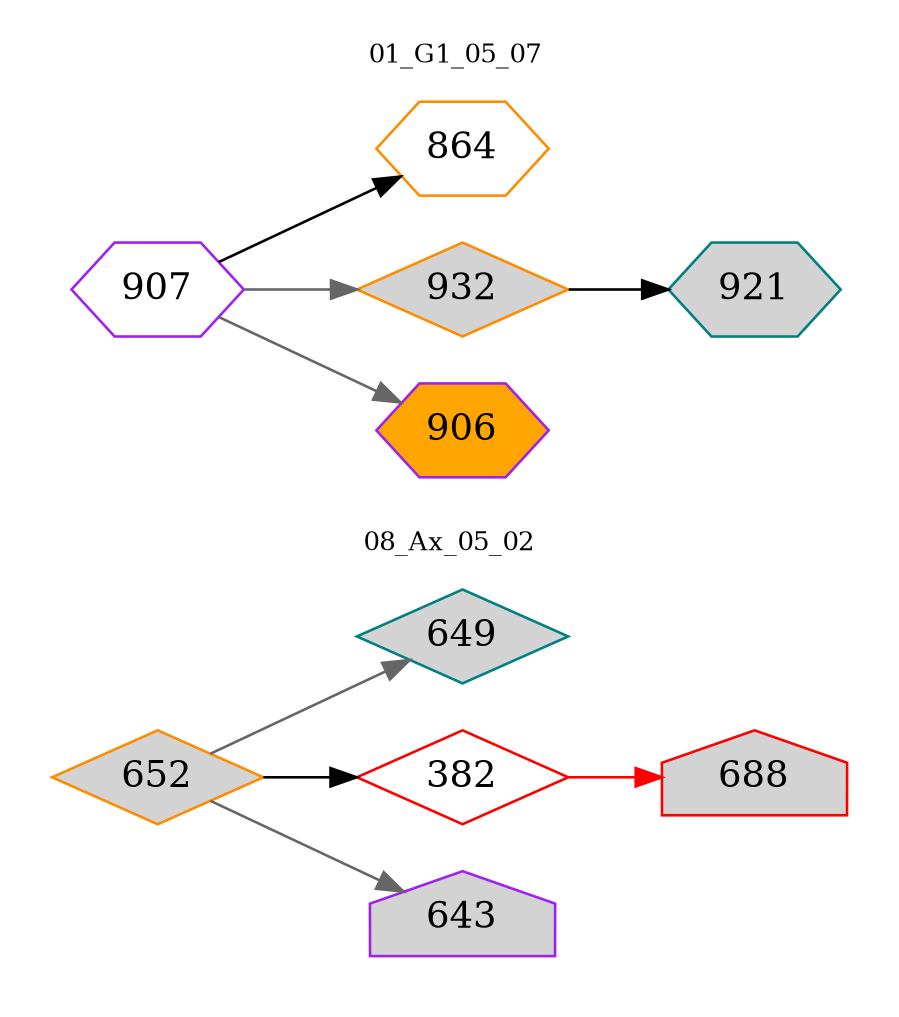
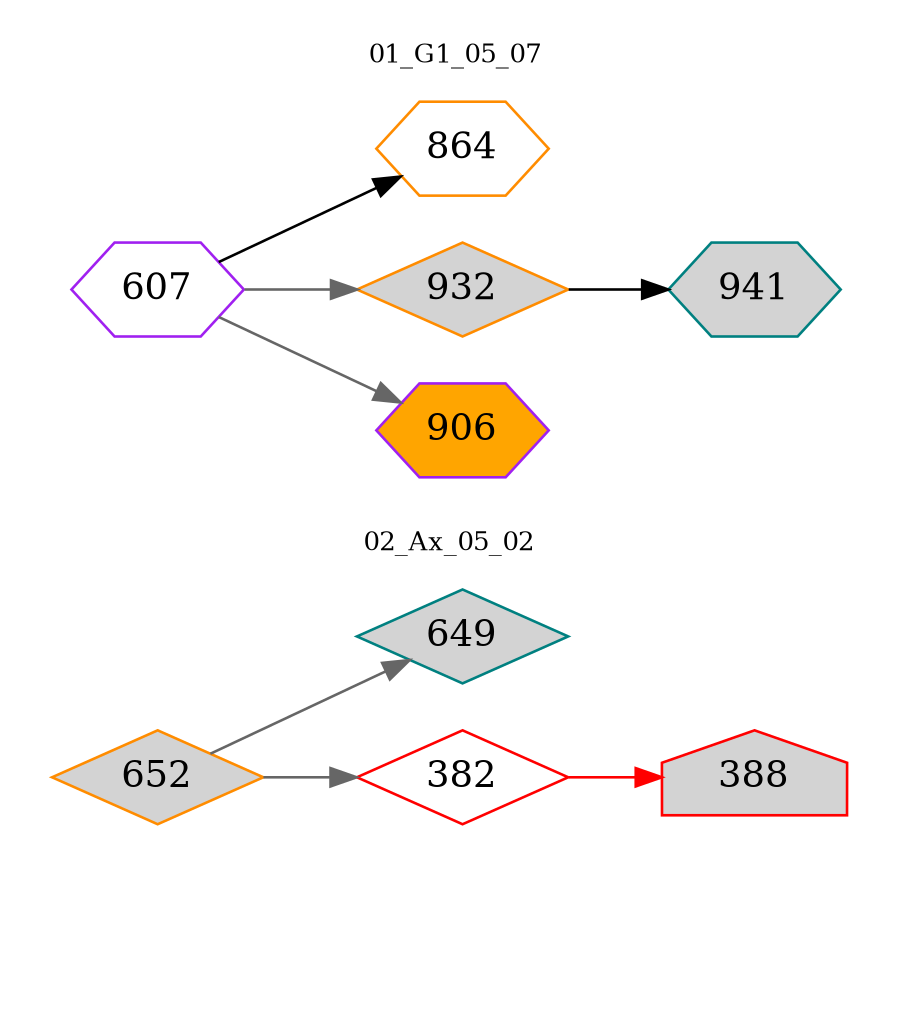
(158, 290) -> (158, 290)
(755, 290) -> (755, 290)
(450, 544) -> (450, 544)
(297, 777) -> (297, 777)
(755, 777) -> (755, 777)
(463, 918) -> none
